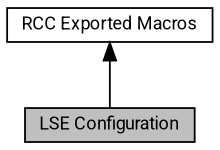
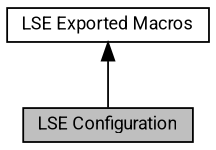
(110, 25) -> (108, 25)
